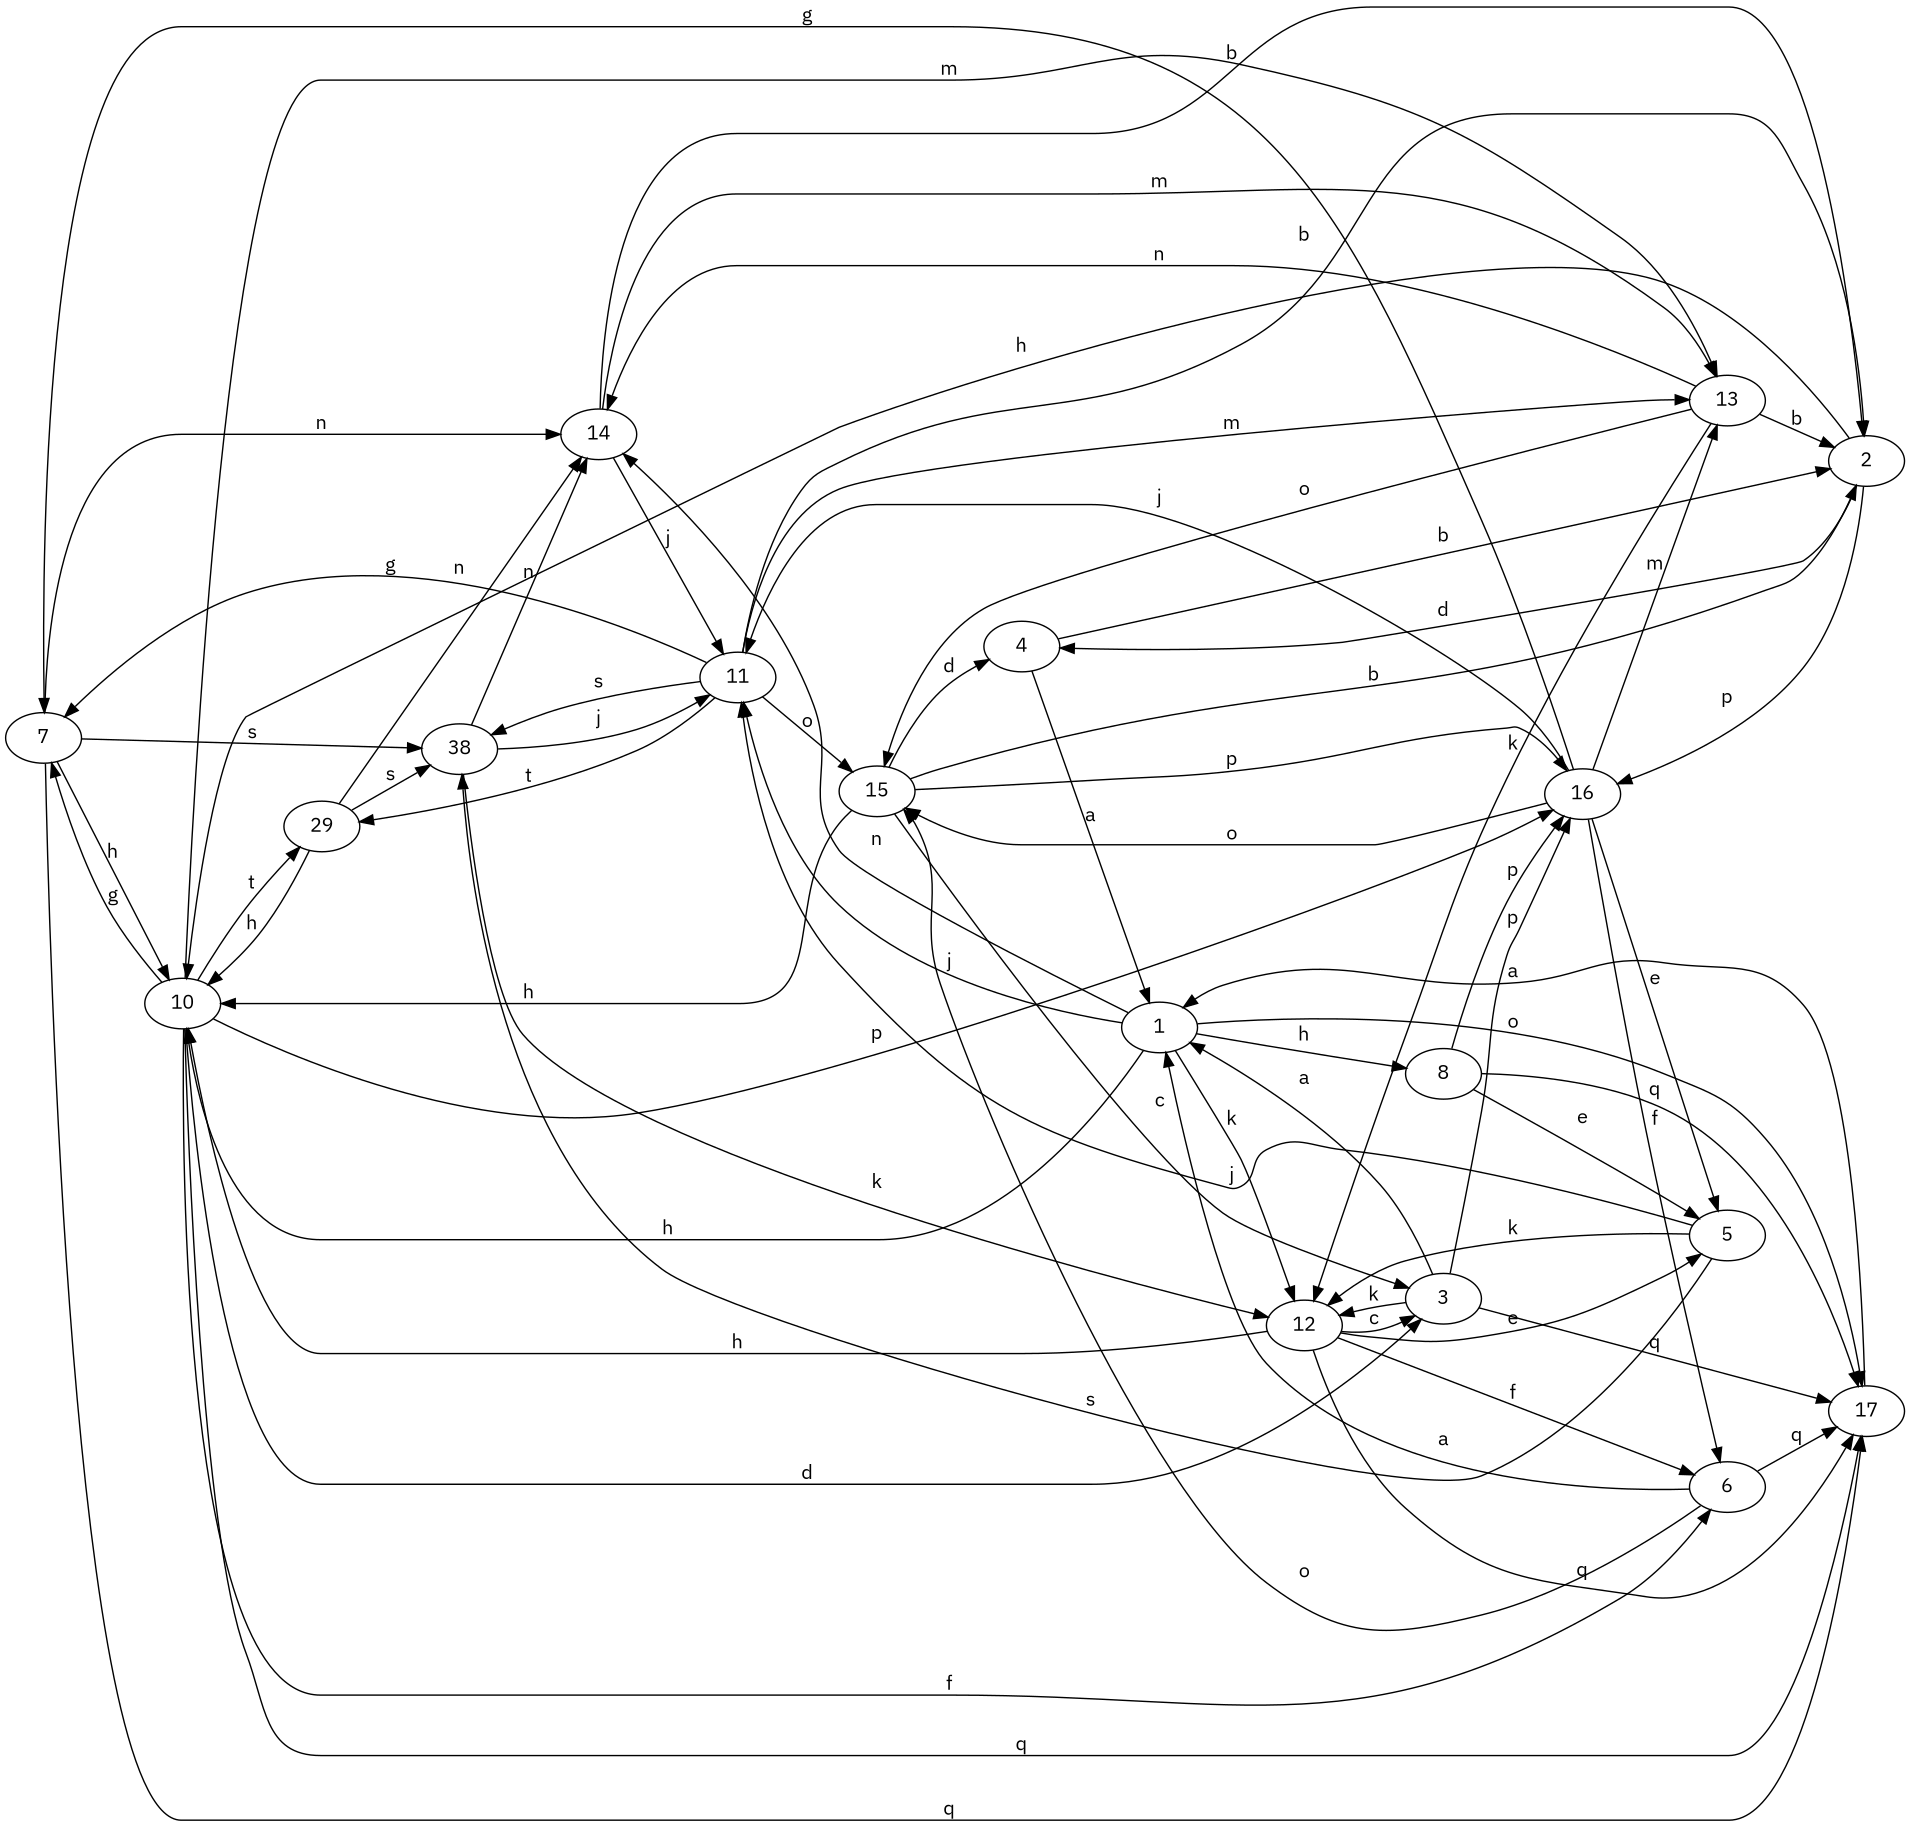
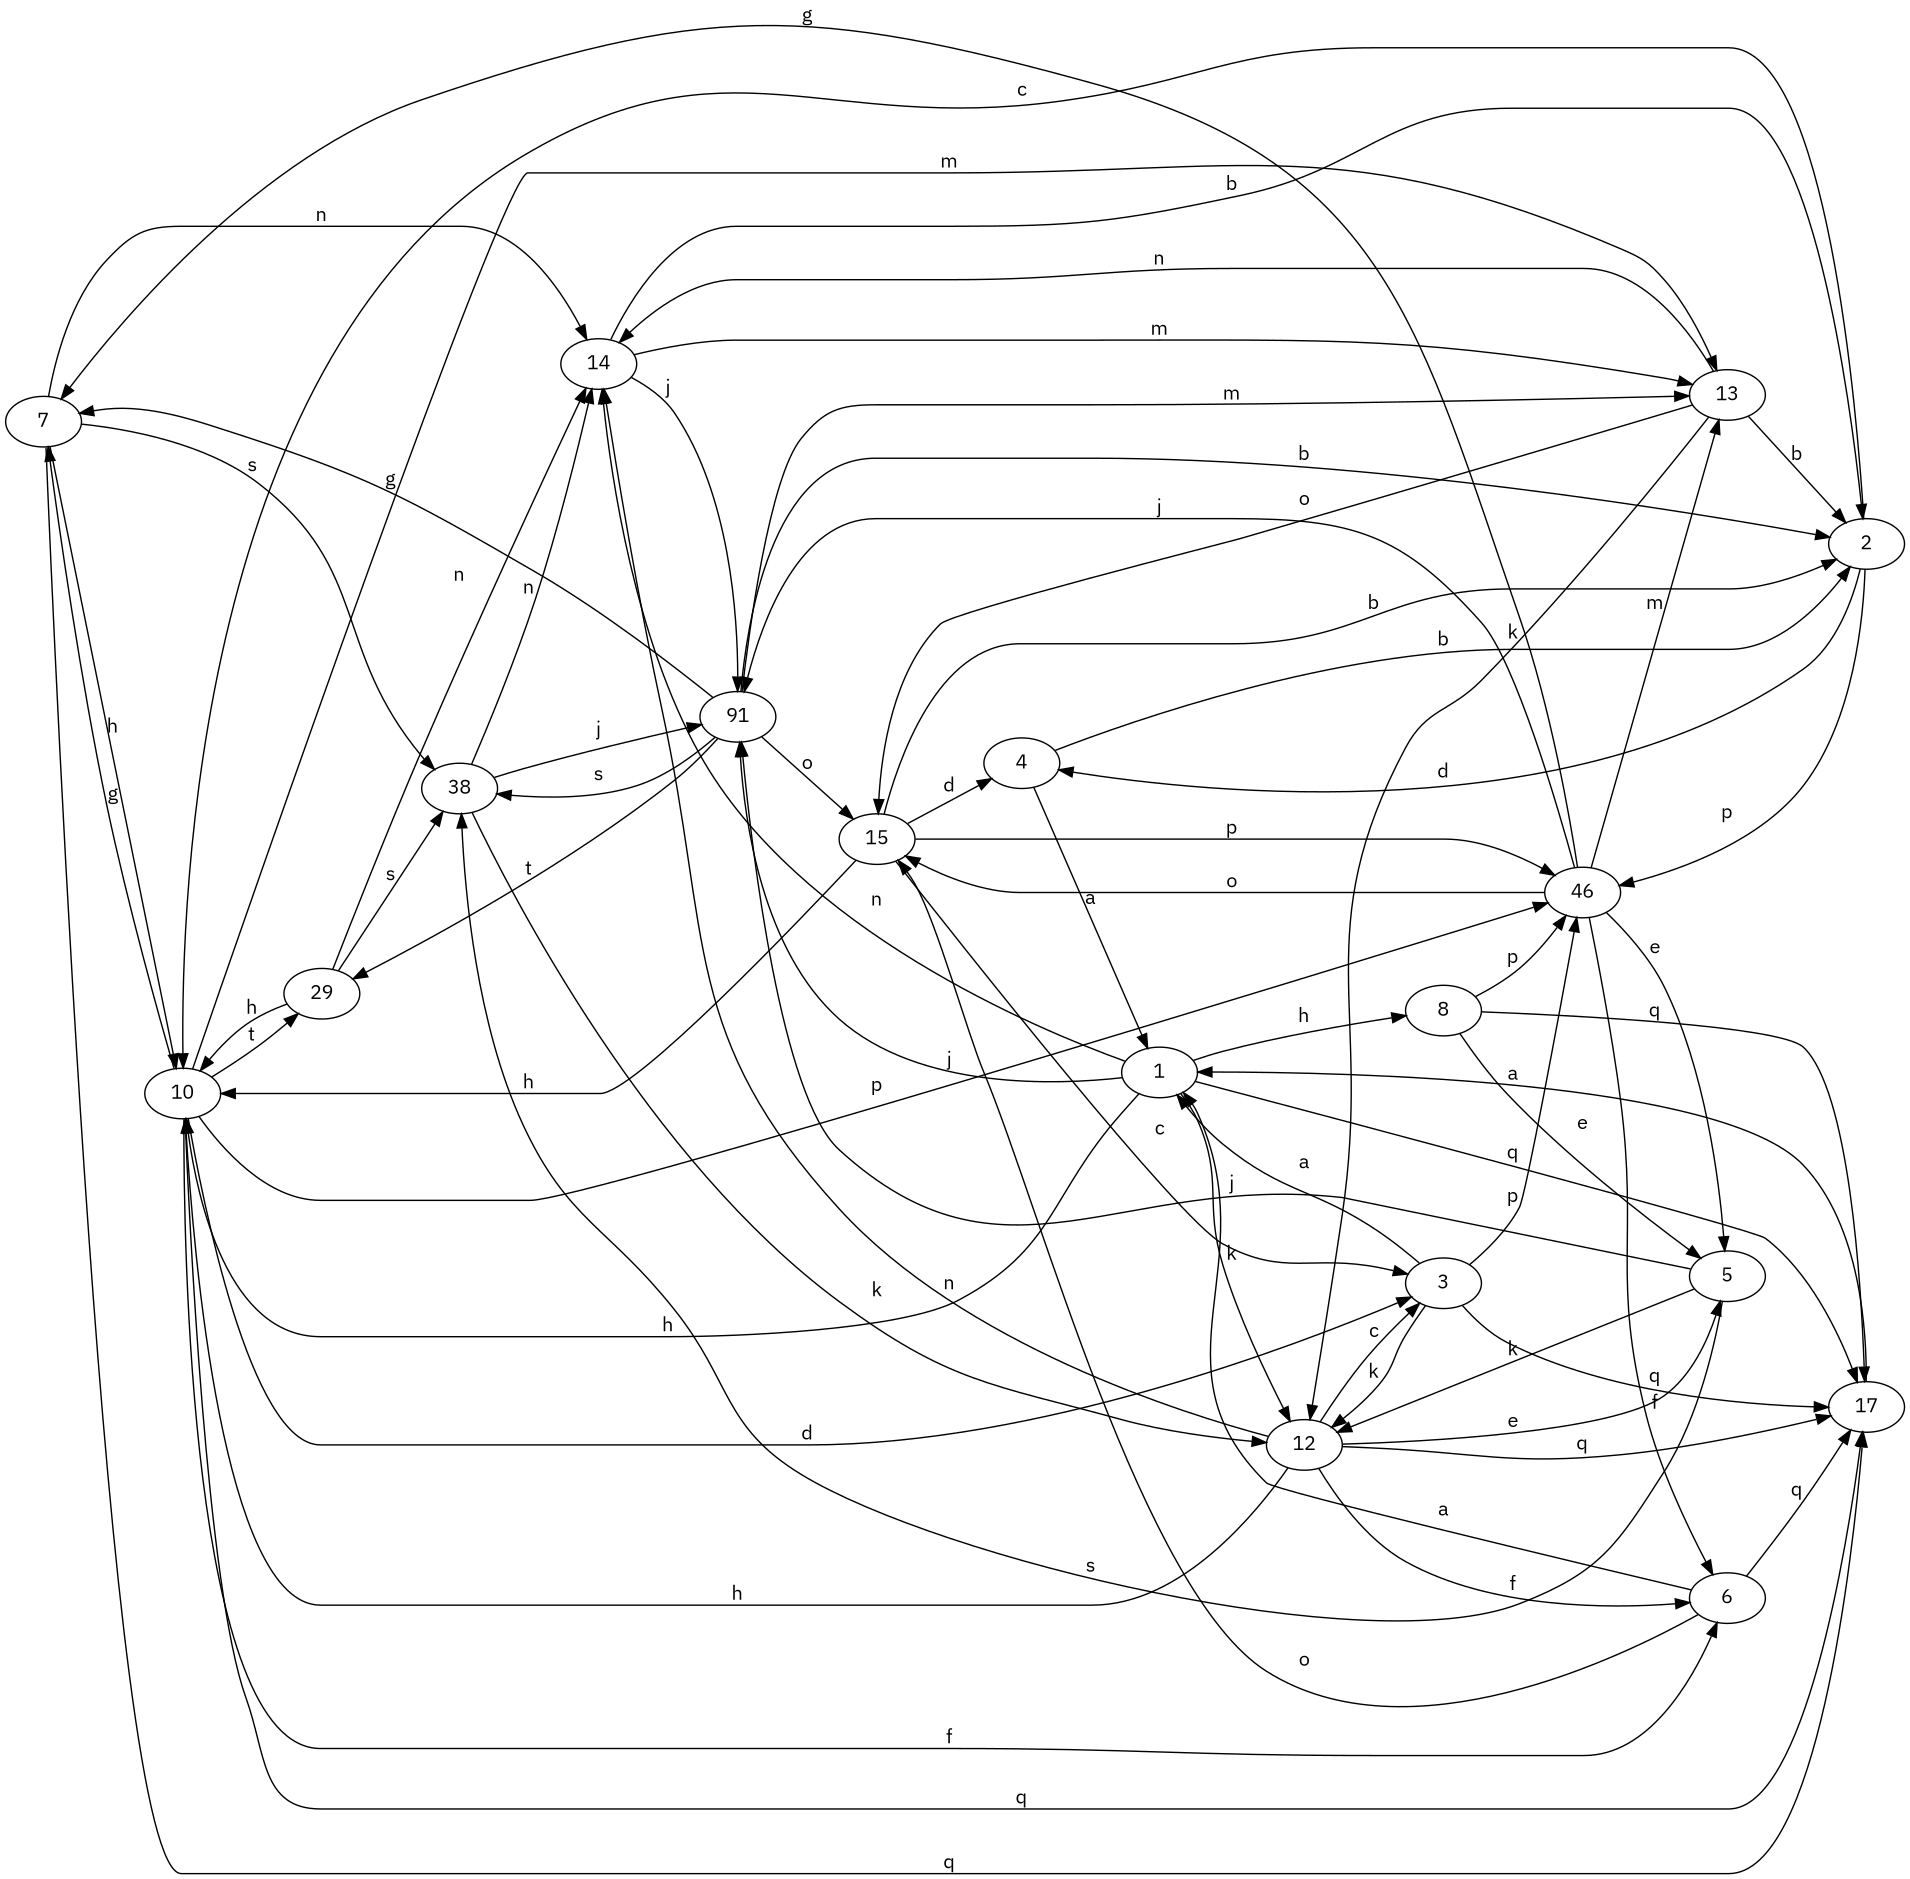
(1022, 346) -> (1022, 91)
(738, 677) -> (738, 717)
(1583, 794) -> (1583, 893)
(1513, 1023) -> (1513, 1153)
none -> (738, 1061)
